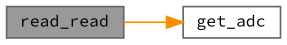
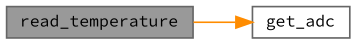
(65, 22) -> (100, 22)
